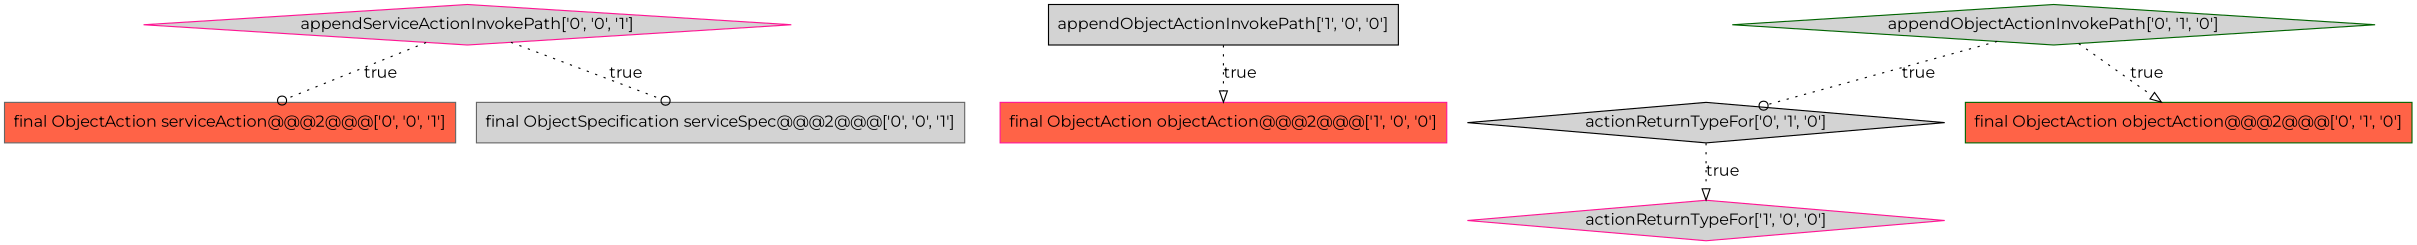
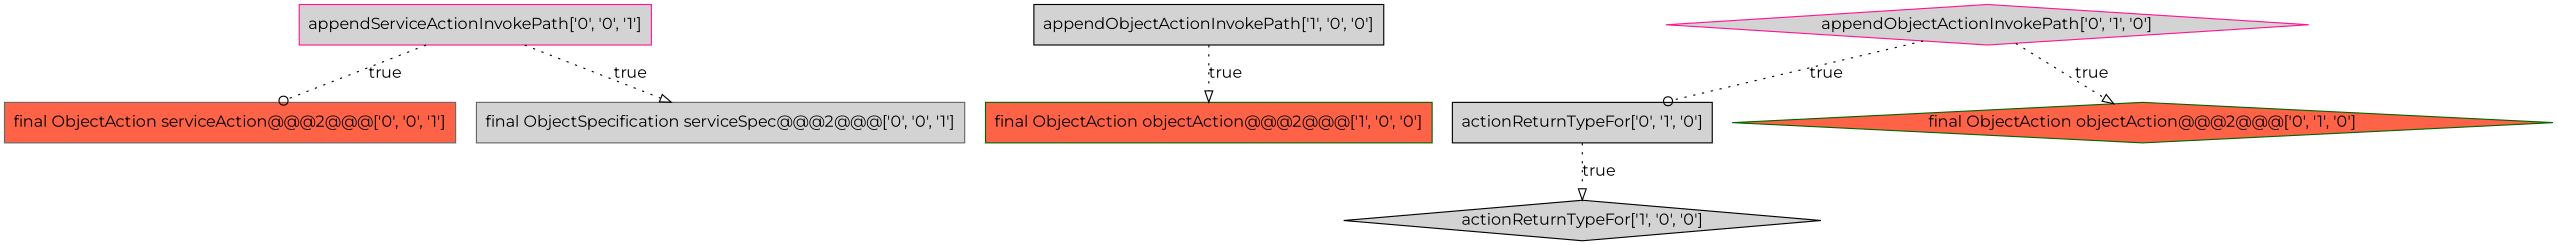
(467, 25) -> (475, 25)
(2054, 25) -> (1987, 25)
(586, 71) -> (593, 72)
(1223, 123) -> (1209, 123)
(1706, 123) -> (1582, 123)
(2189, 123) -> (2143, 123)
(1706, 220) -> (1582, 220)
